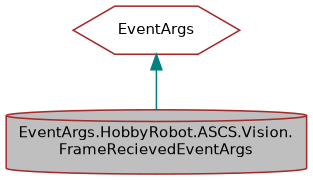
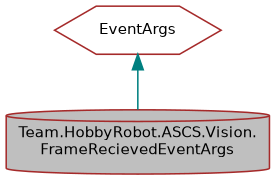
(156, 142) -> (138, 142)
